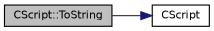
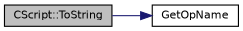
(181, 16) -> (195, 16)
